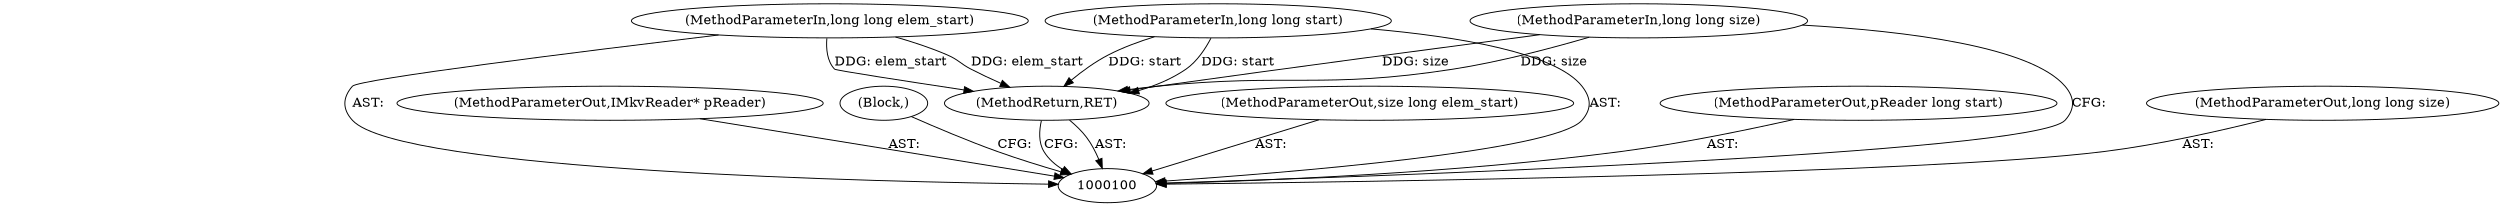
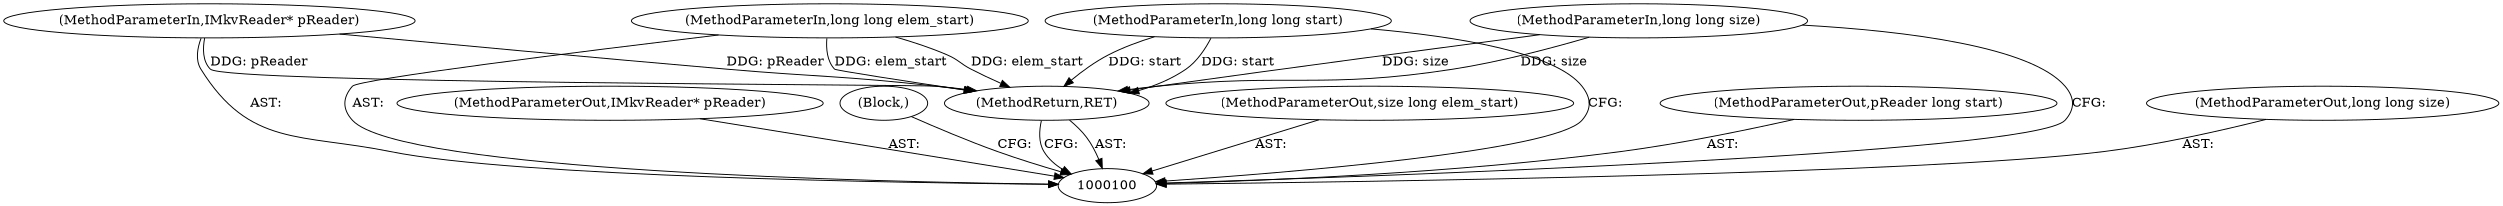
none -> (209, 21)
(1608, 103) -> (1608, 103)
